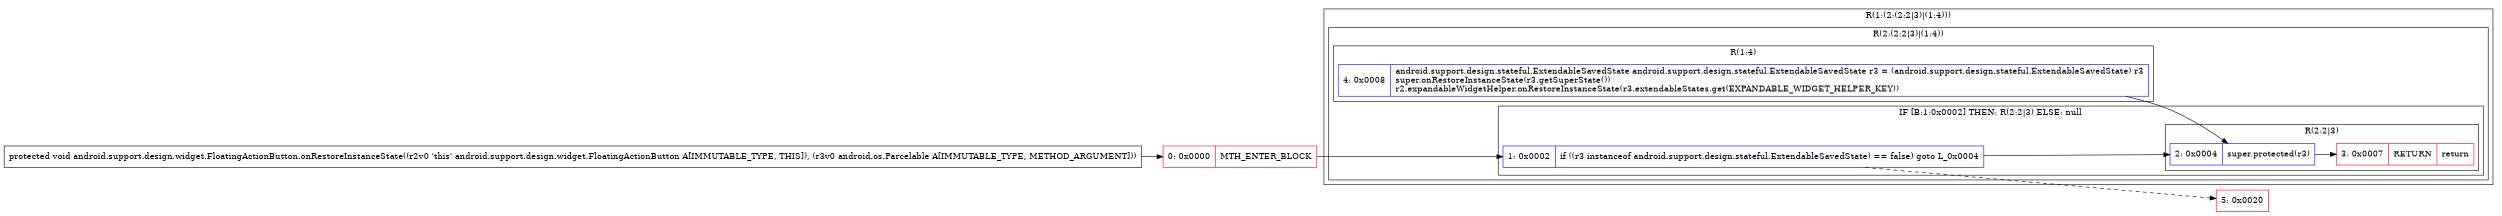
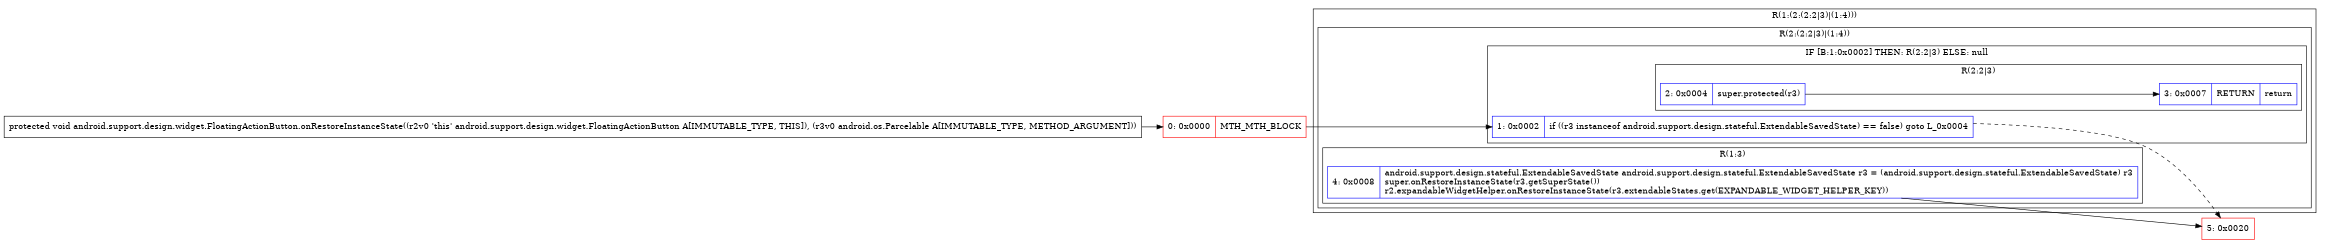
(1743, 53) -> (1733, 155)
(2177, 113) -> (2100, 217)
(2405, 154) -> (2228, 94)
(2074, 155) -> none
(1266, 156) -> (1261, 127)
